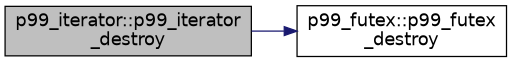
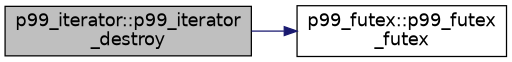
(402, 31) -> (402, 31)
